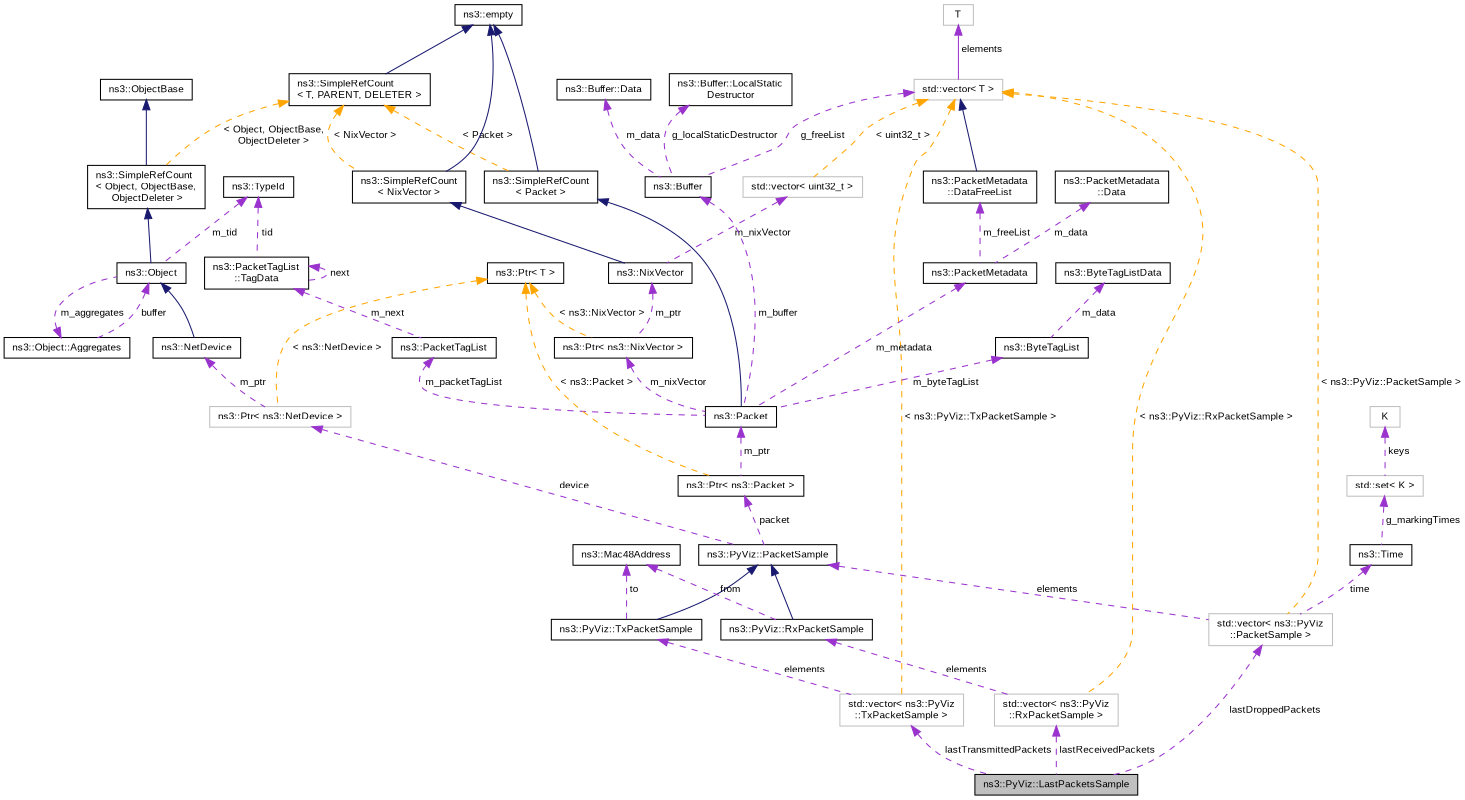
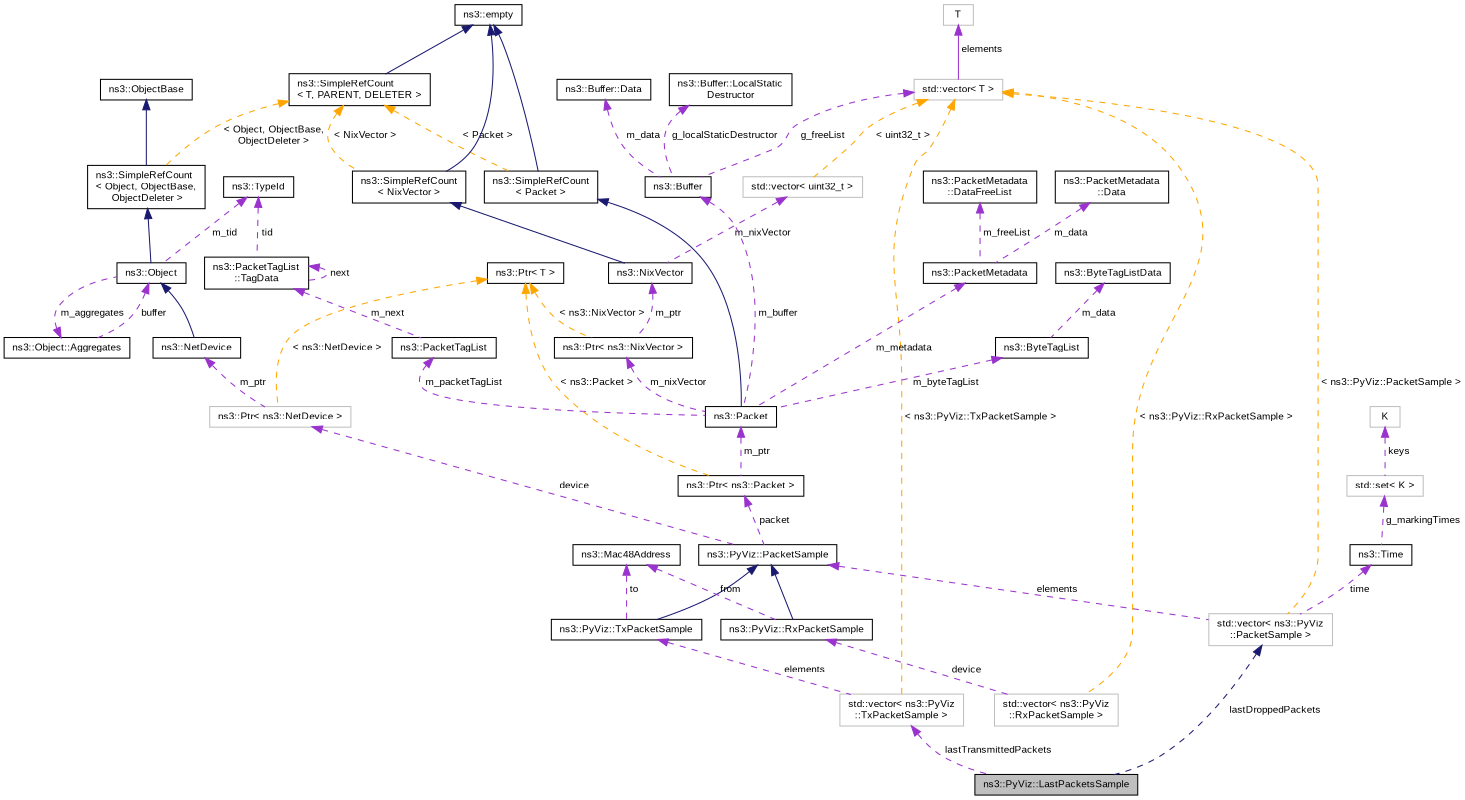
(970, 141) -> none
(965, 670) -> (965, 670)
(1196, 728) -> (1196, 728)
(1056, 755) -> none
